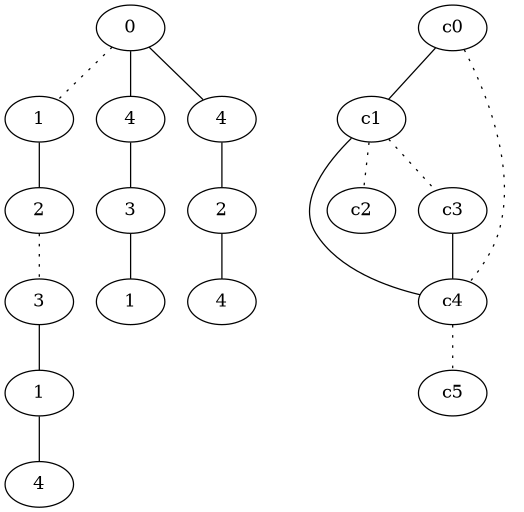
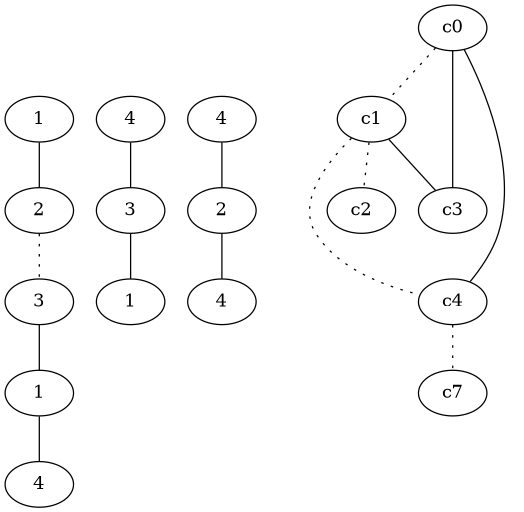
(131, 28) -> none
(412, 74) -> (412, 74)
(412, 165) -> (412, 165)
(503, 167) -> (503, 167)
(320, 239) -> (320, 239)
(453, 256) -> (453, 119)
(453, 393) -> (453, 393)
